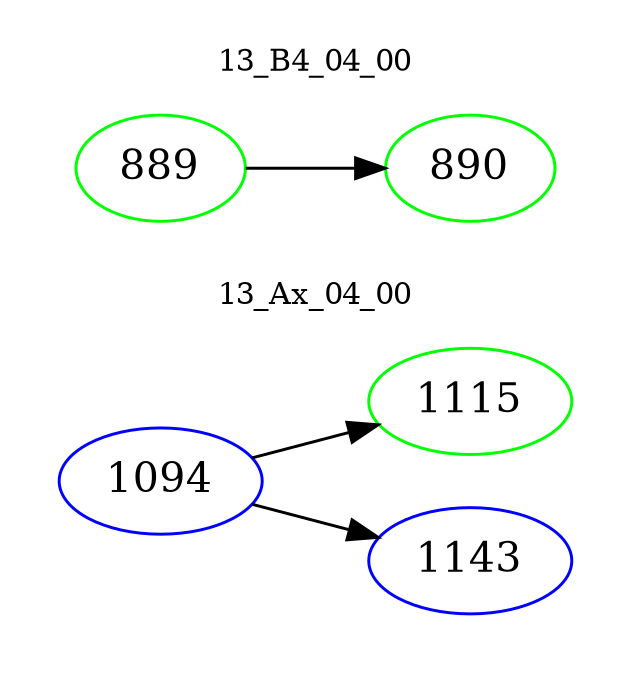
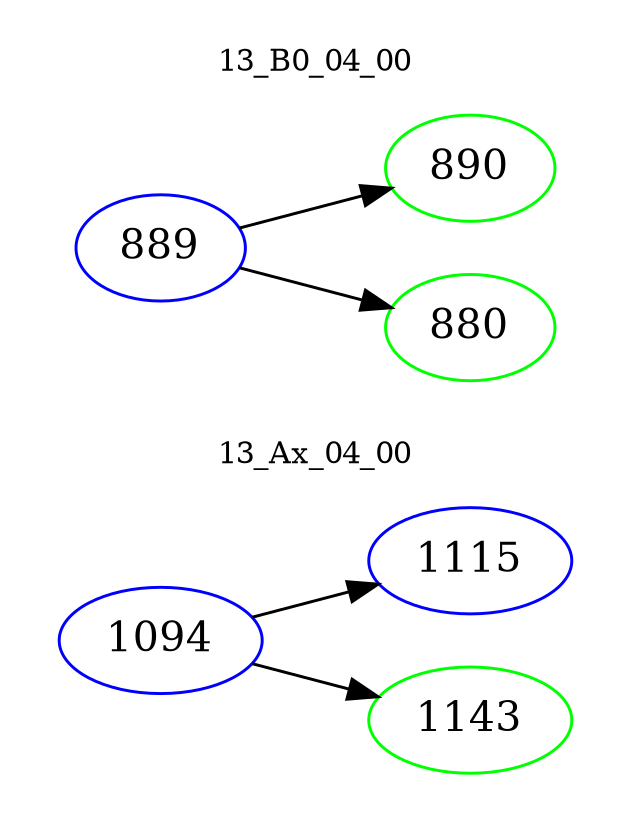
(315, 63) -> (315, 63)
(161, 168) -> (161, 248)
none -> (470, 328)
(470, 401) -> (470, 561)
(470, 561) -> (470, 720)
